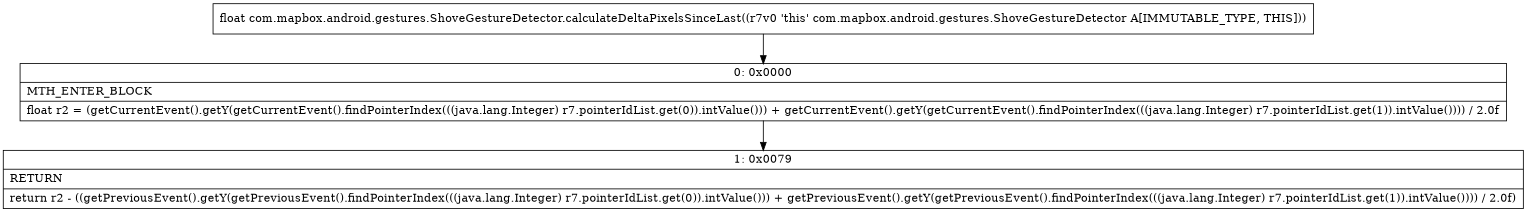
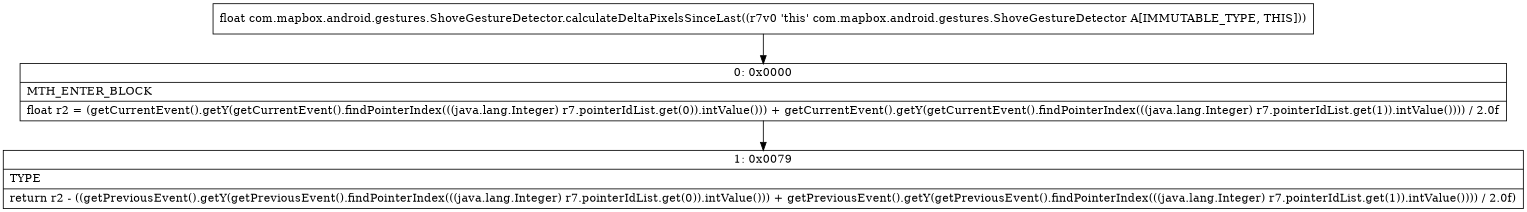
(36, 179) -> (26, 179)
